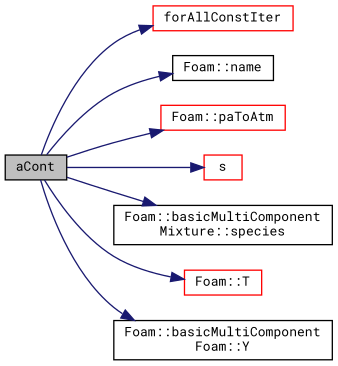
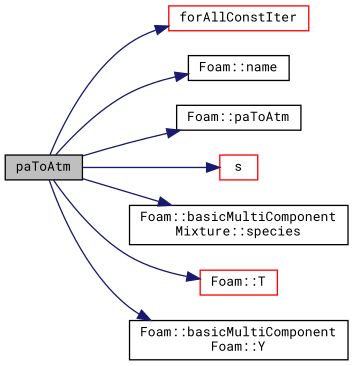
(223, 118) -> (239, 118)
(36, 167) -> (44, 167)
